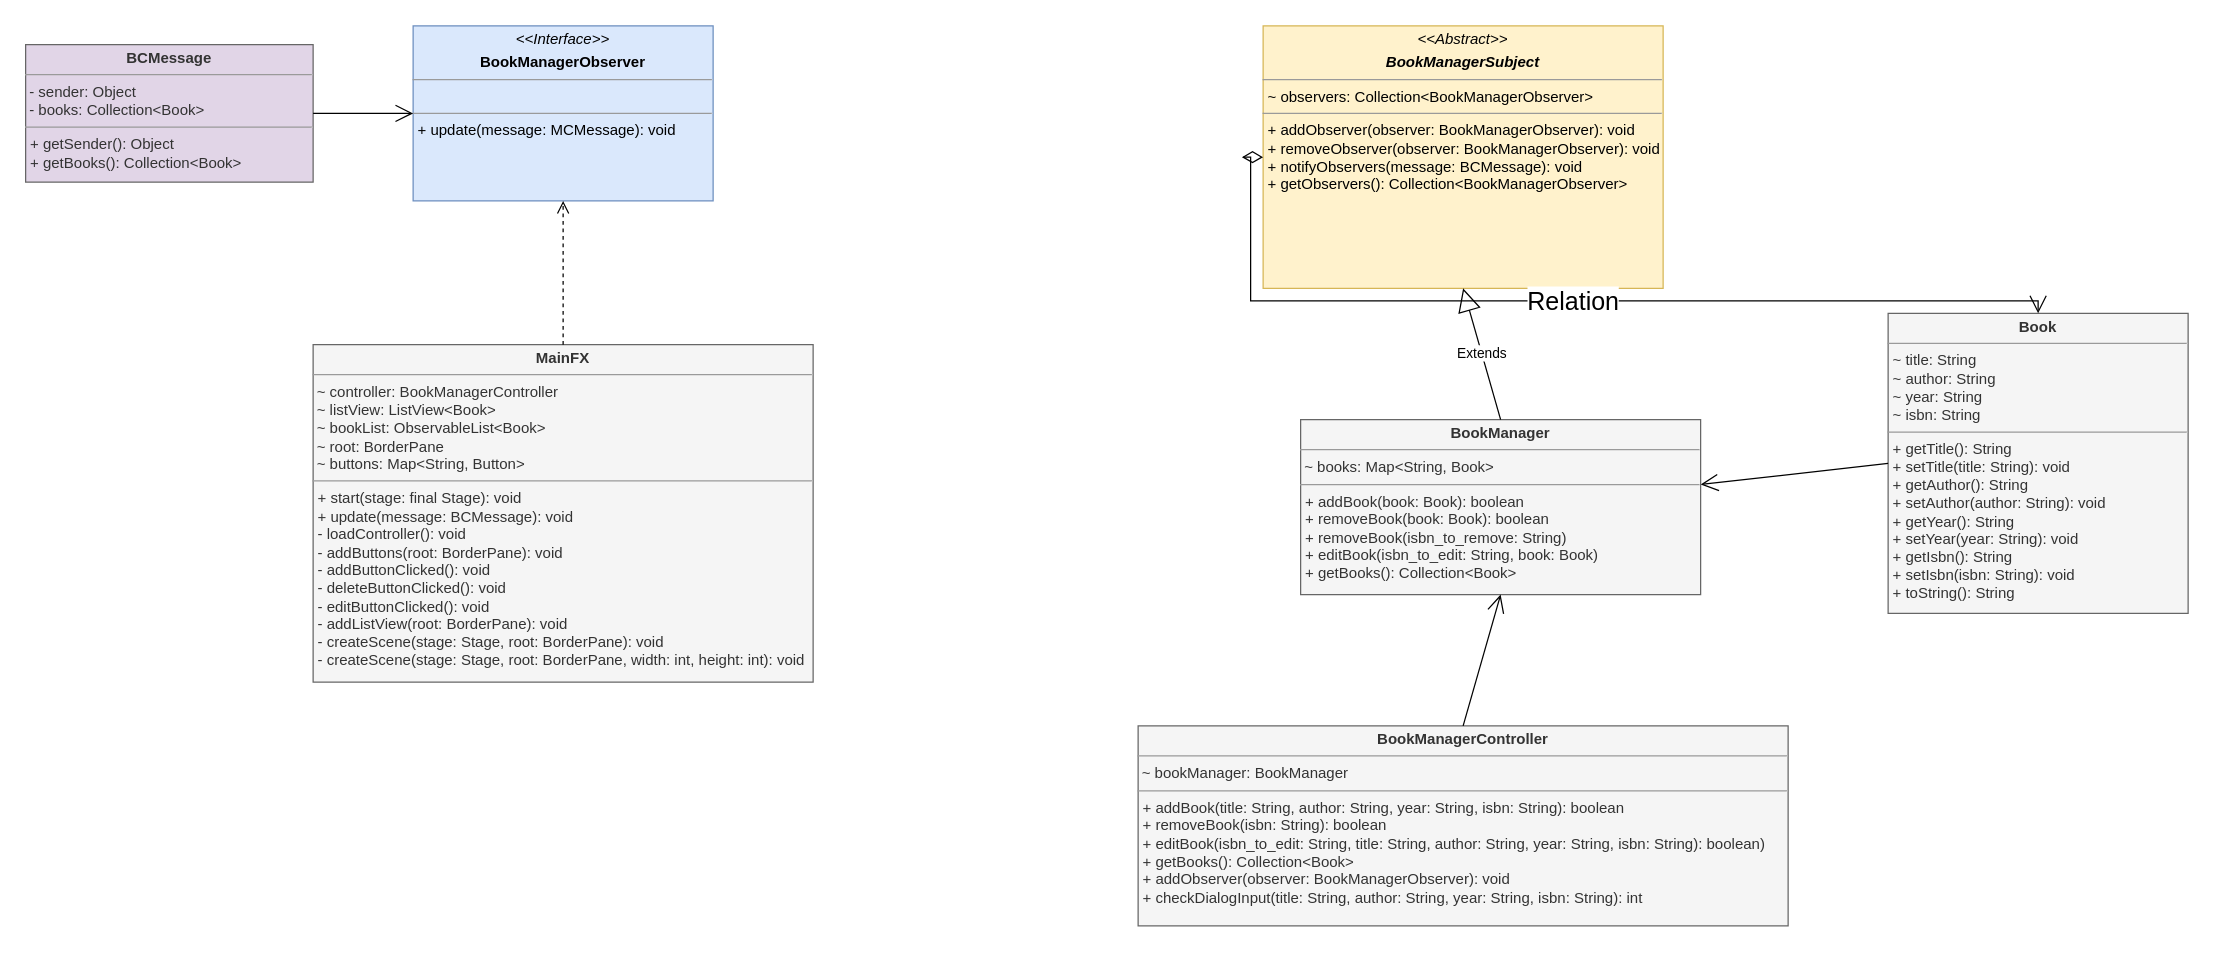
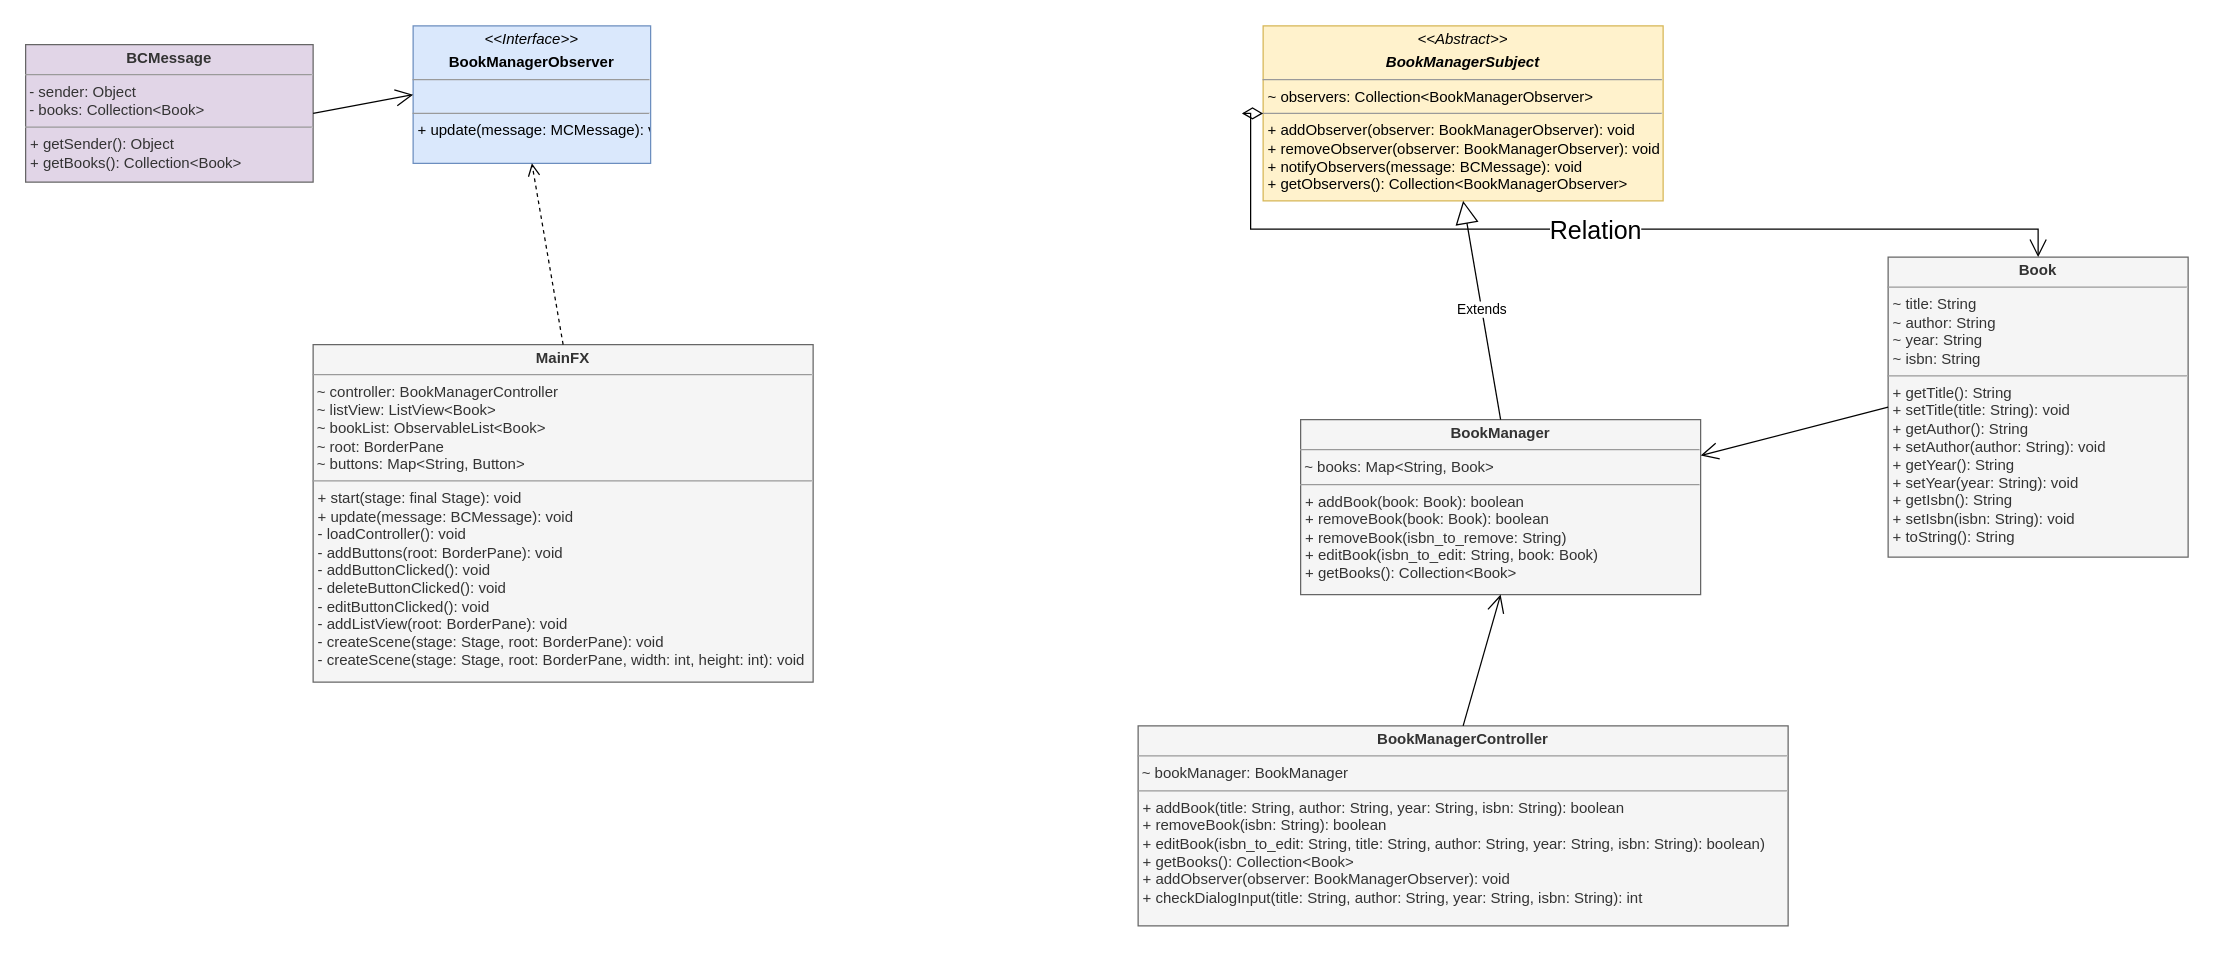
(563, 113) -> (532, 94)
(1463, 157) -> (1463, 113)
(2038, 463) -> (2038, 407)
